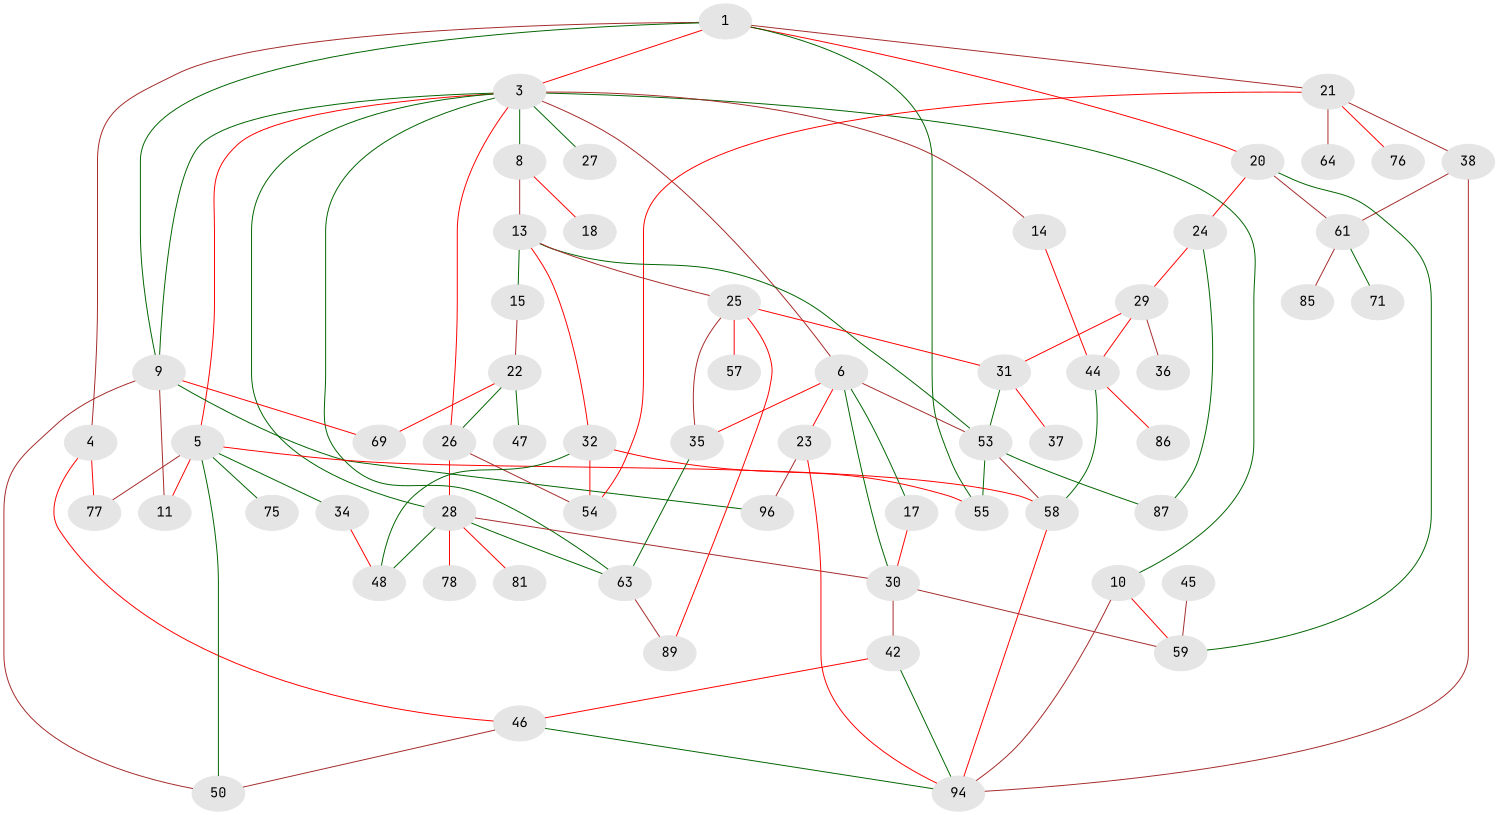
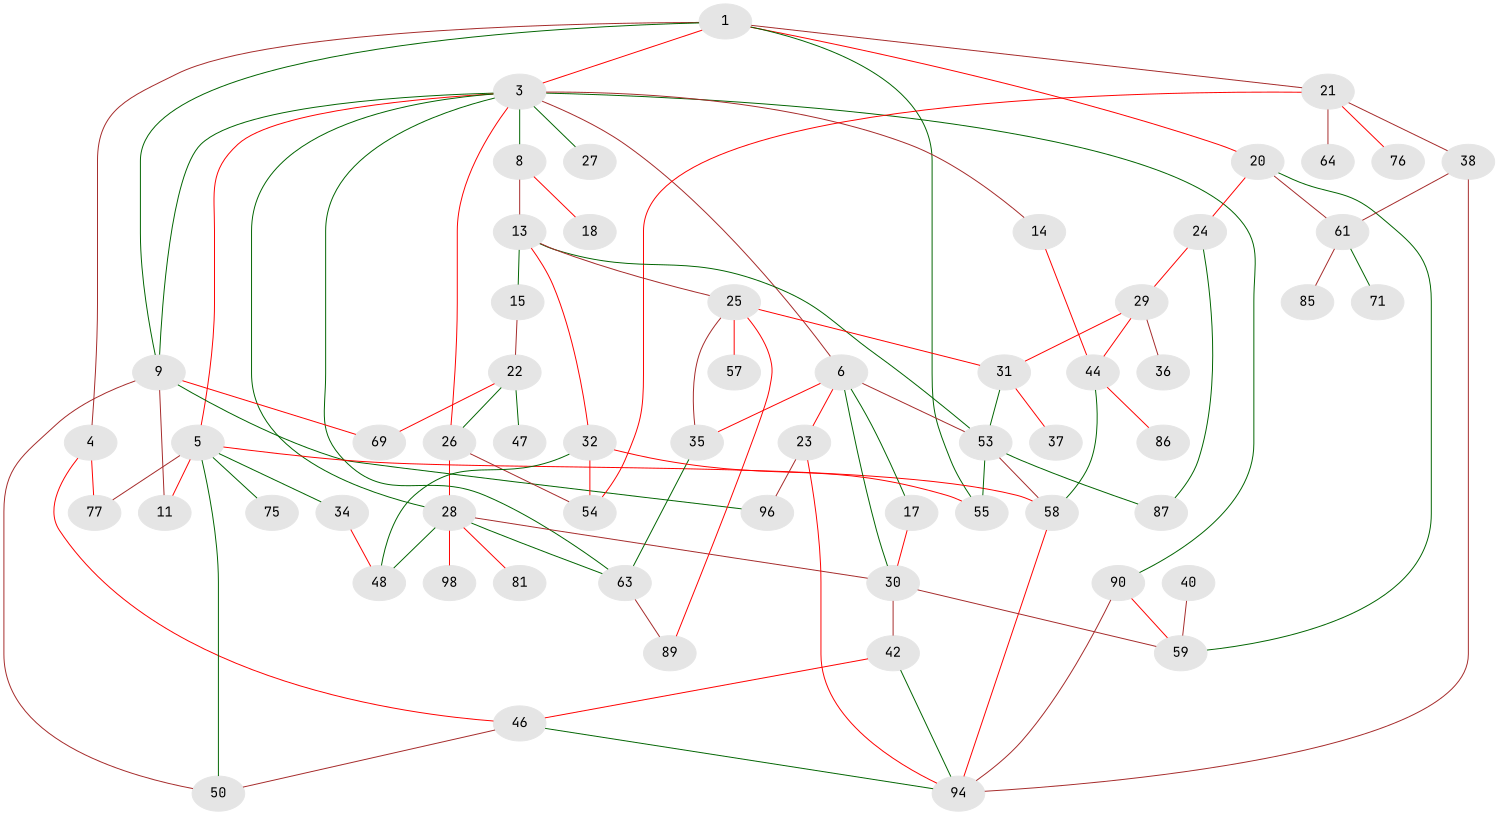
(449, 583) -> (449, 583)
(1118, 583) -> (1118, 583)
(1189, 583) -> (1189, 583)
